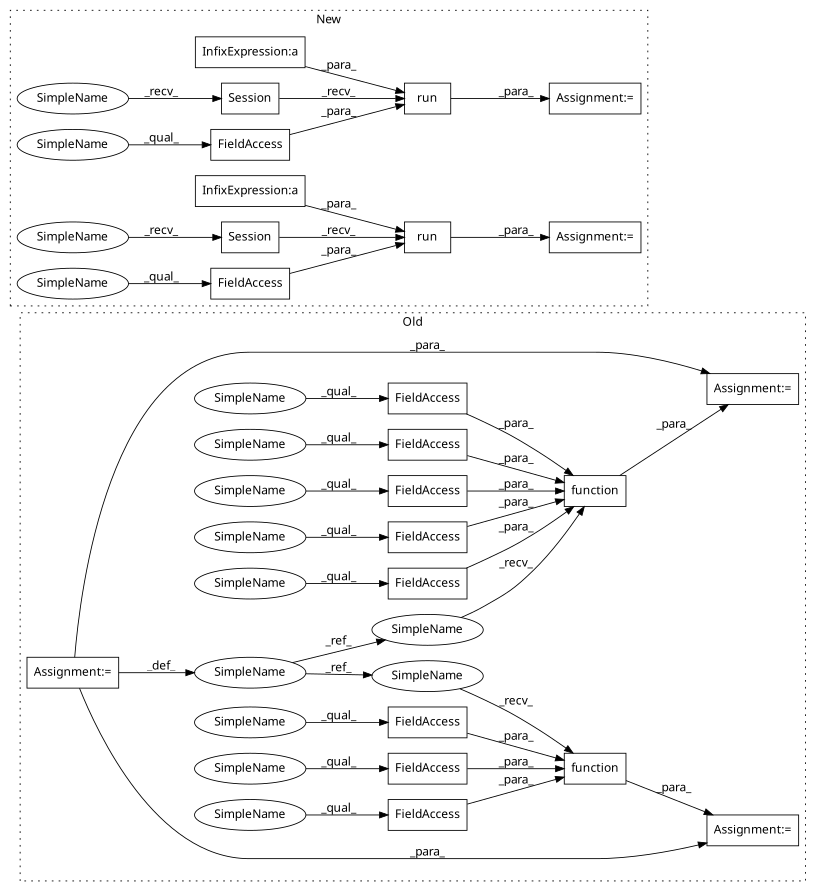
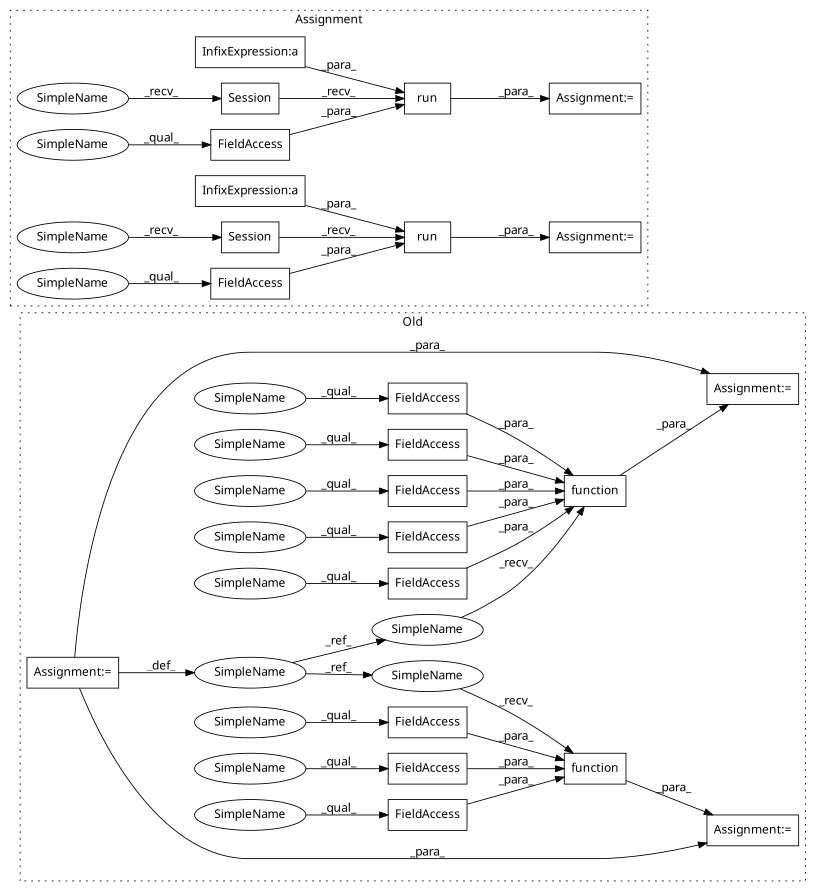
(329, 20) -> (329, 20)
